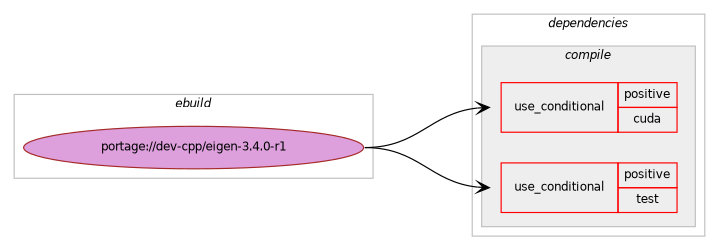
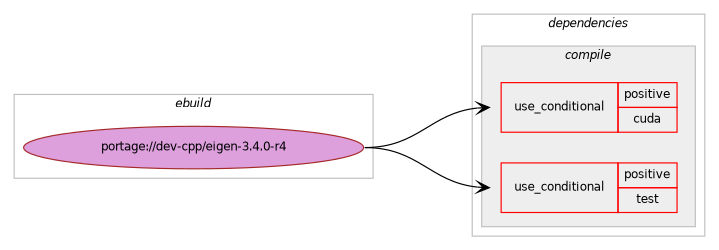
(194, 148) -> (194, 148)
